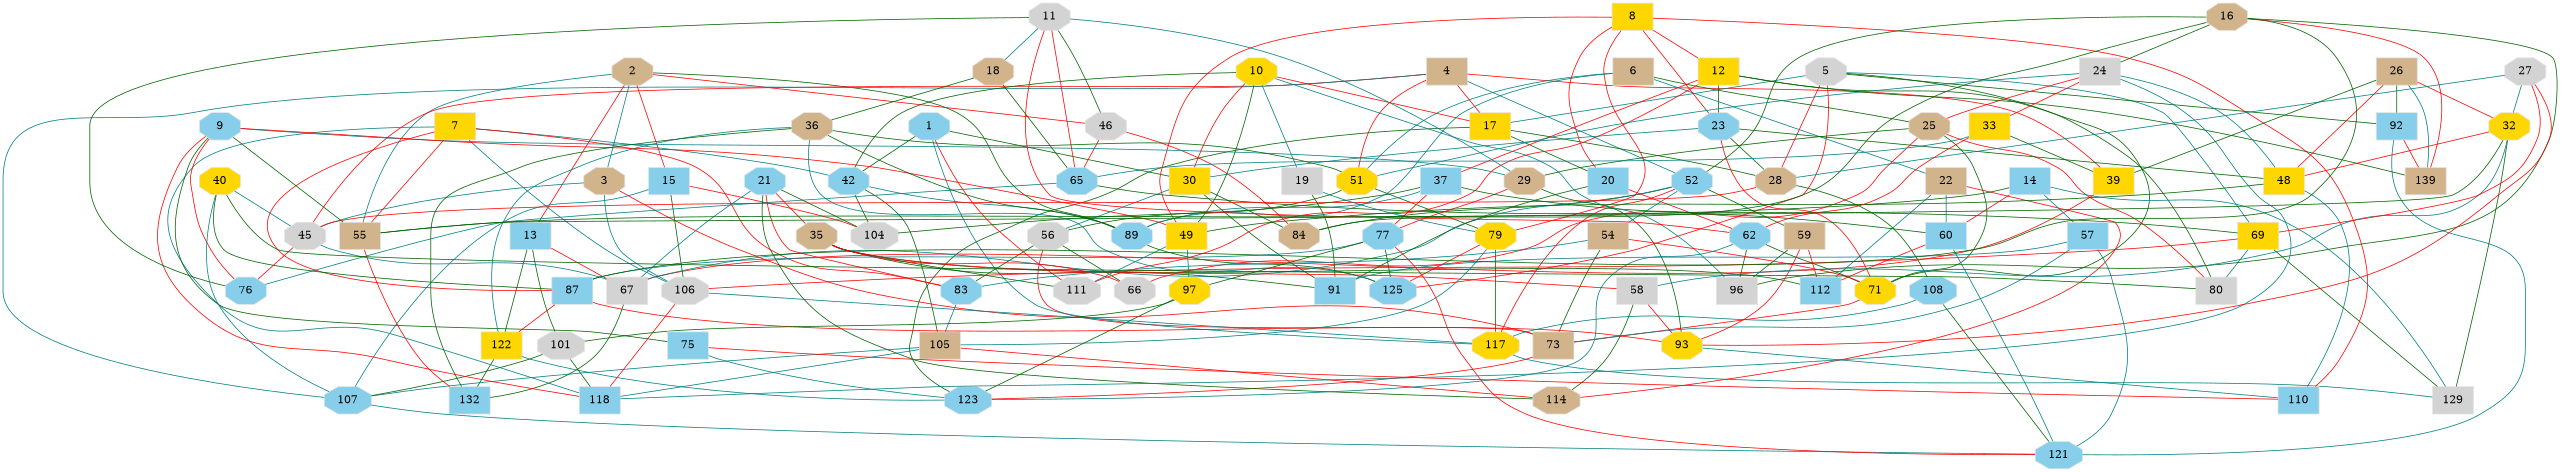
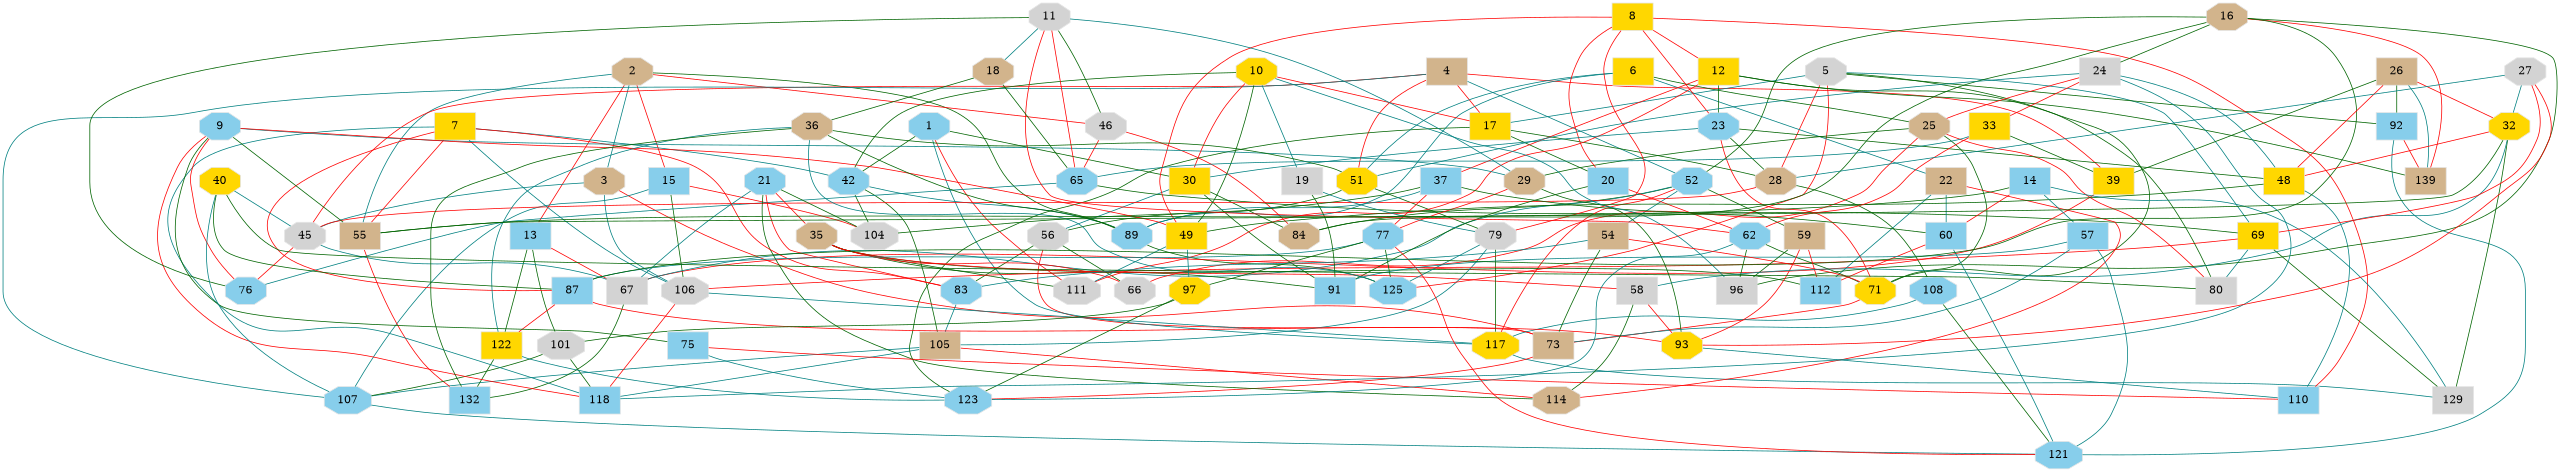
(1633, 72) -> (1633, 72)
(1496, 236) -> (1496, 236)
(1445, 263) -> (1445, 263)
